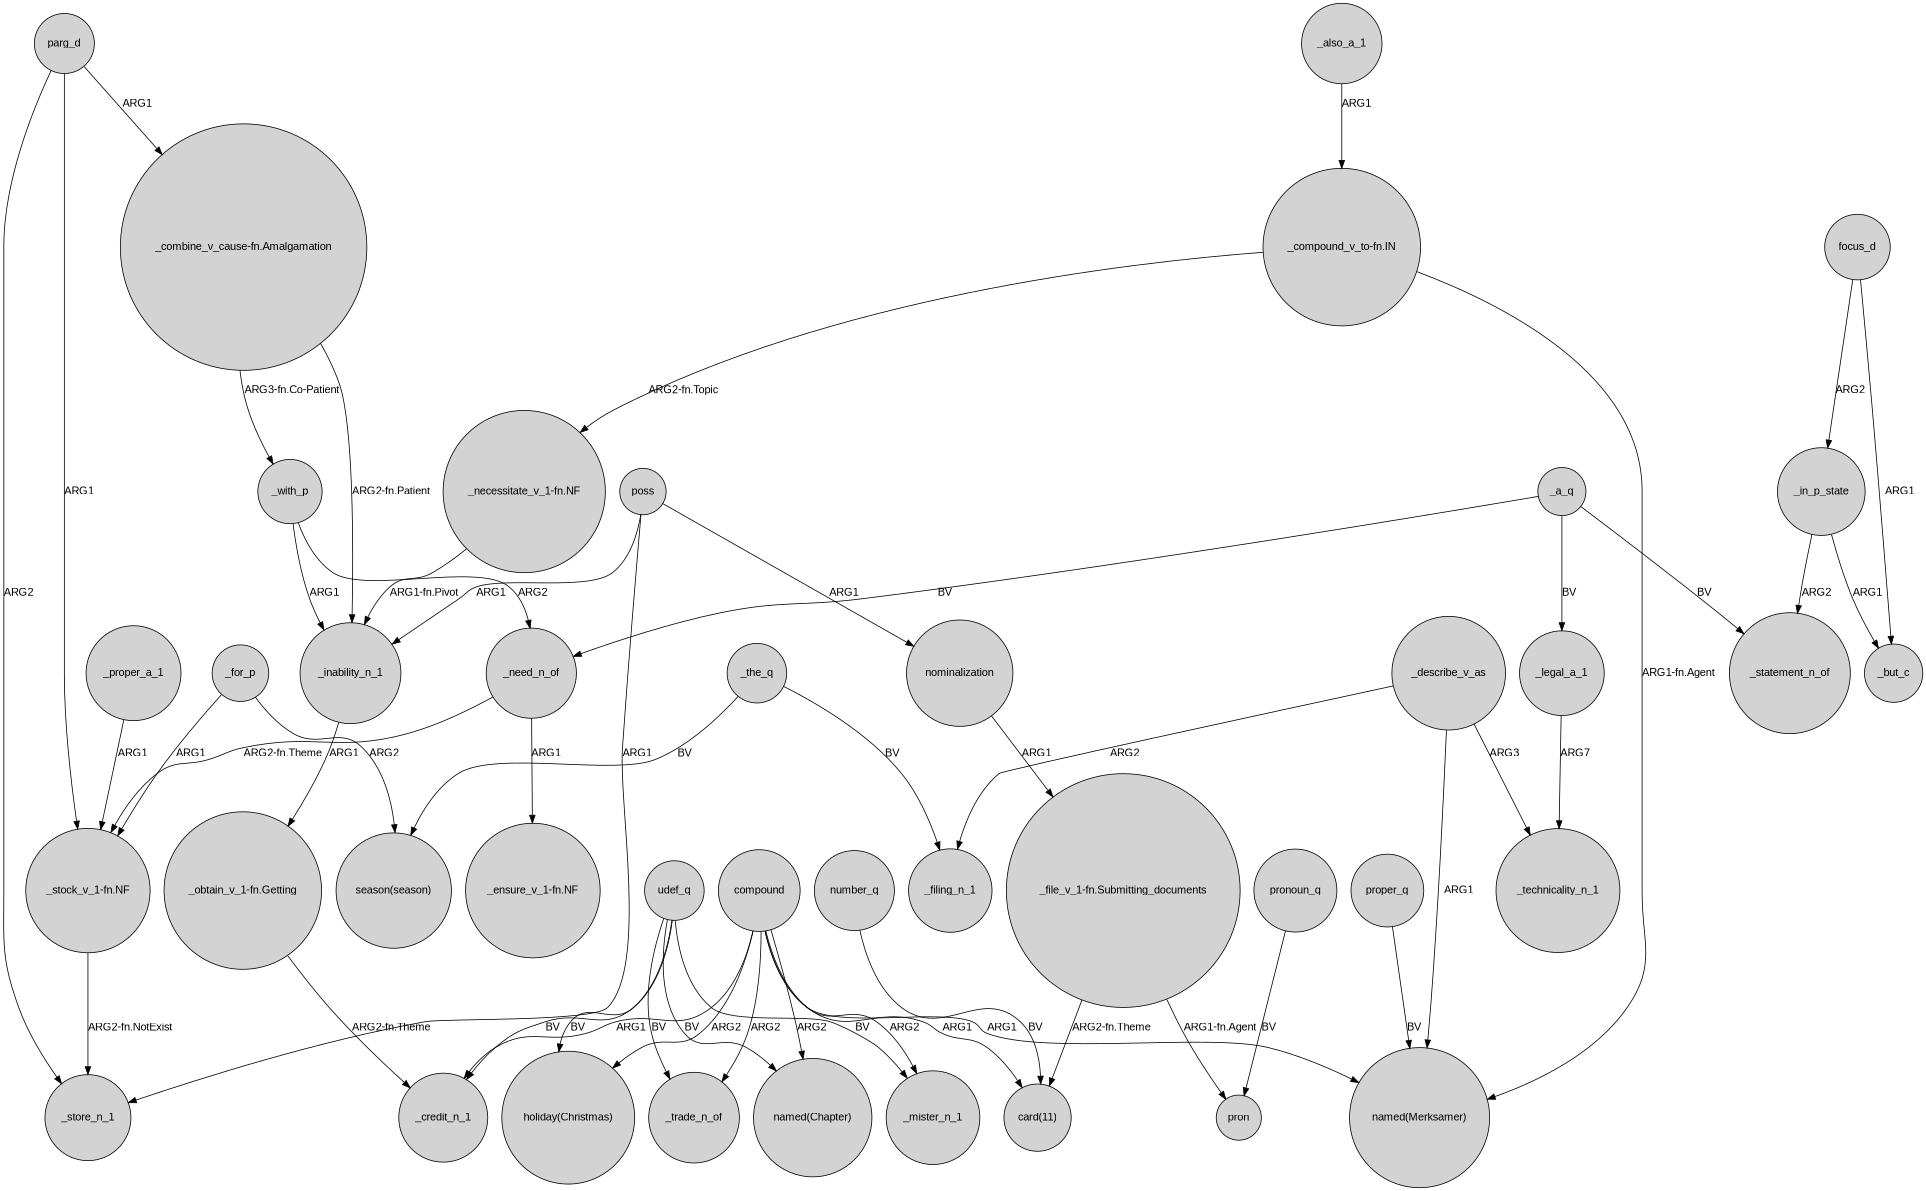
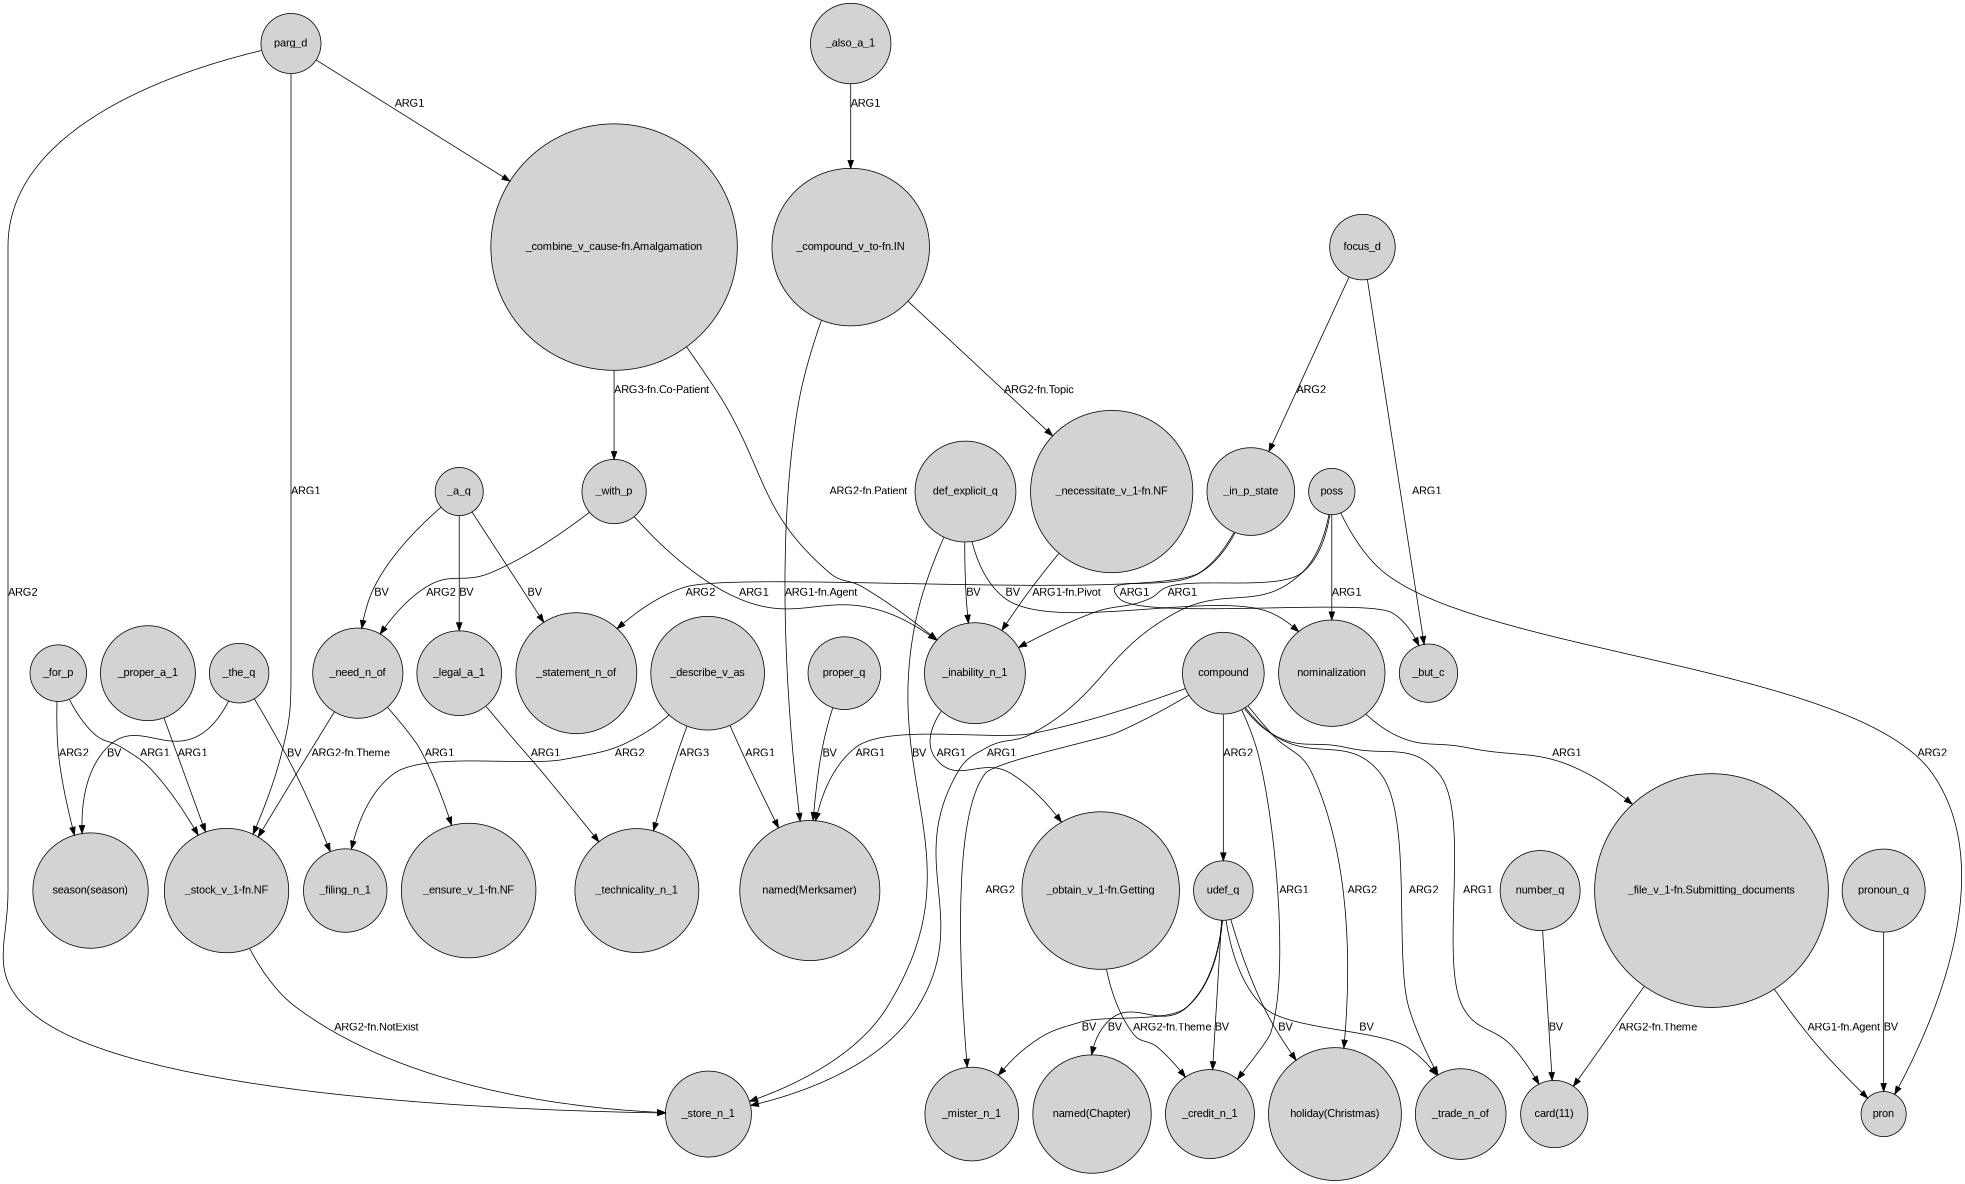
none -> (966, 492)
none -> (1787, 695)
(1575, 754) -> (546, 754)
(790, 999) -> (1223, 784)
